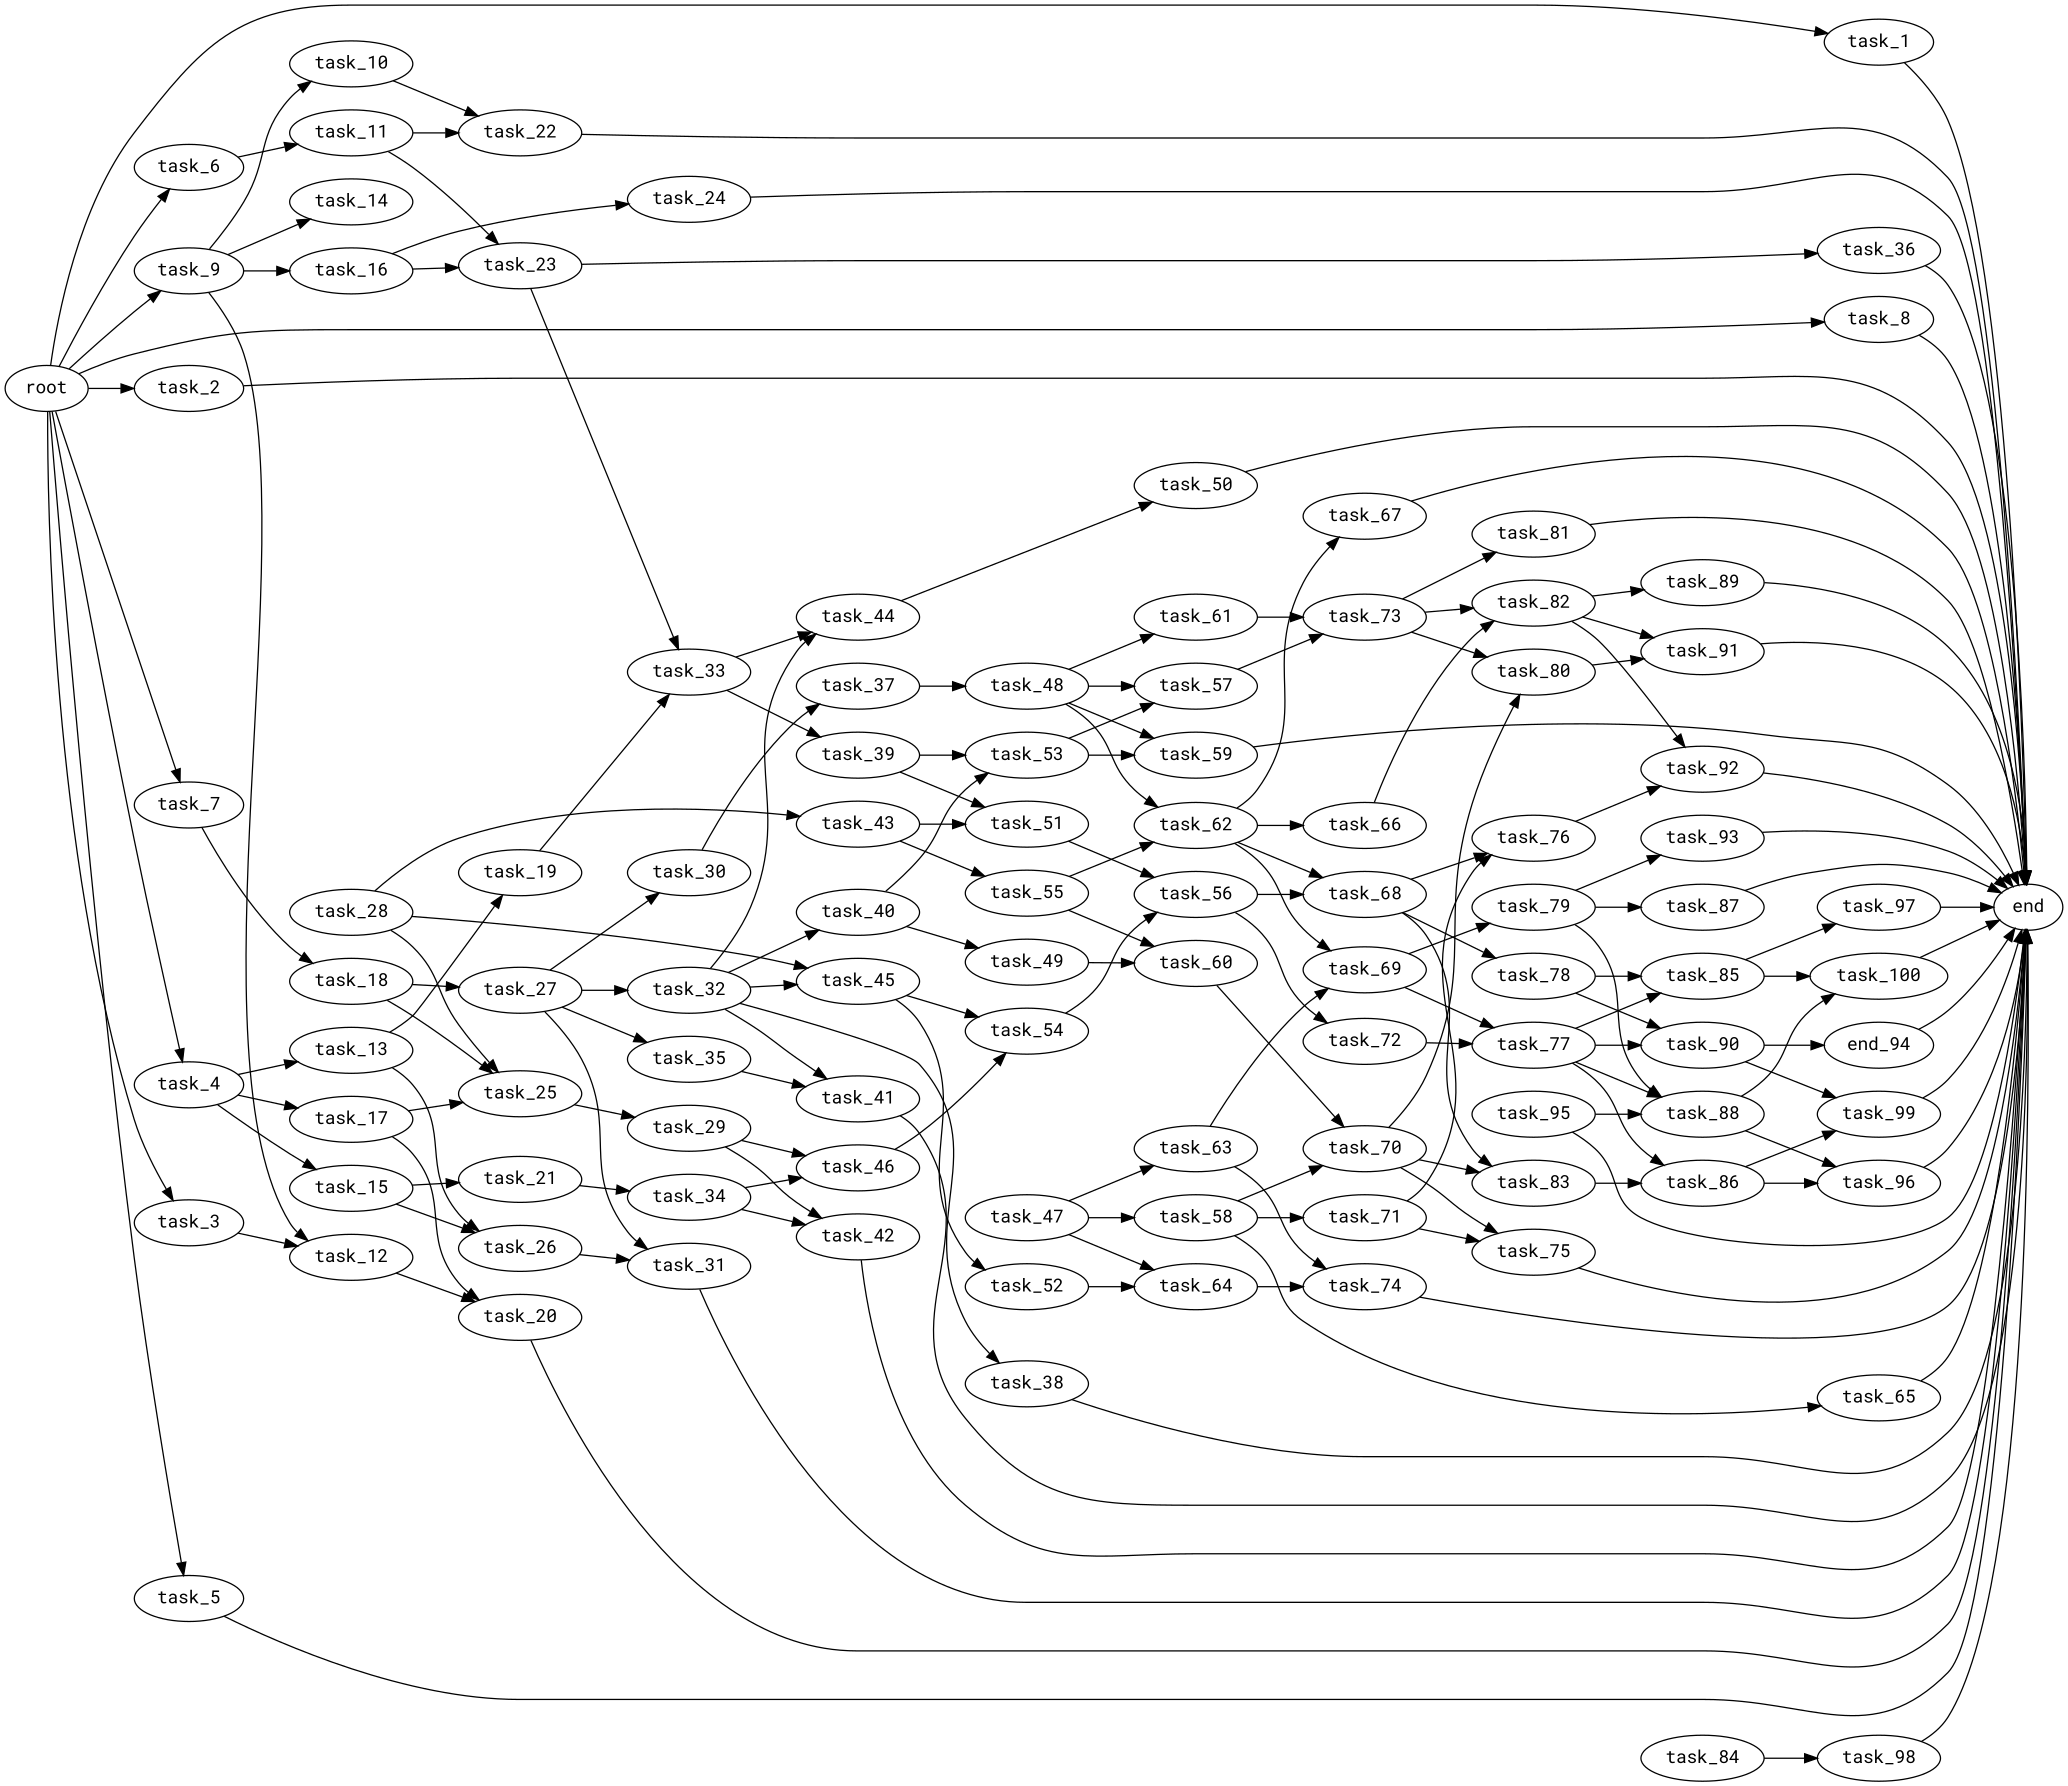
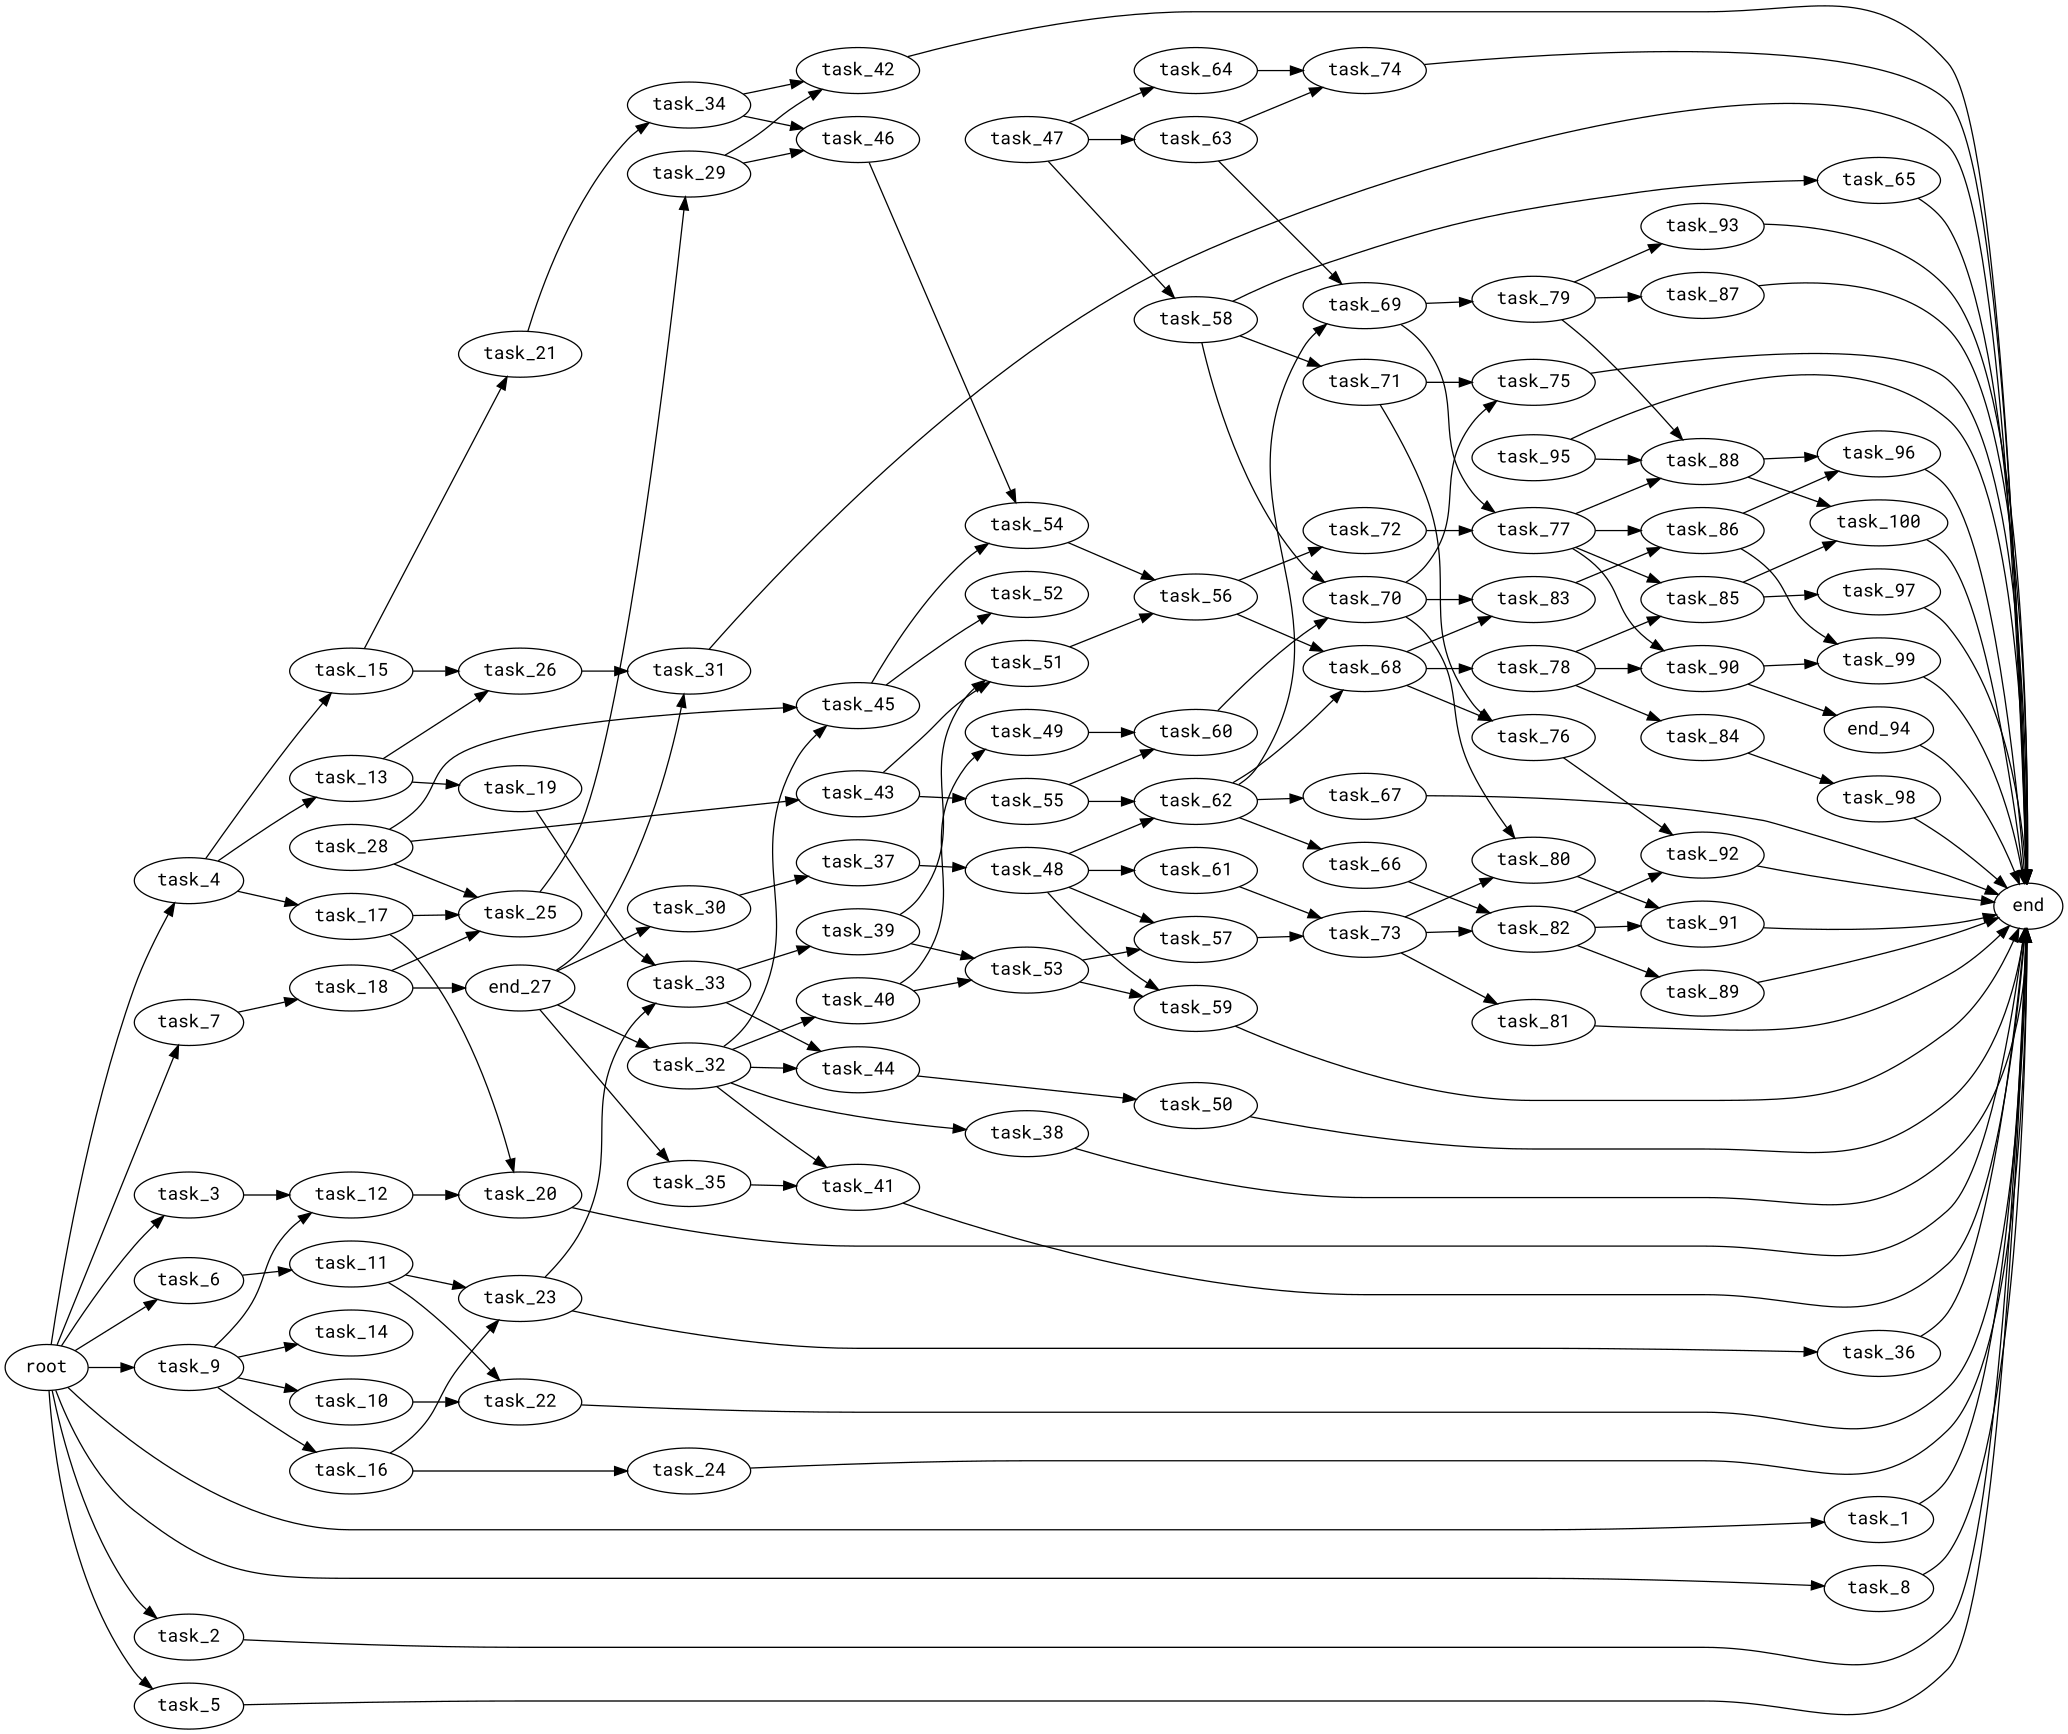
none -> (1612, 701)
(520, 990) -> (520, 988)
(1105, 1287) -> none
